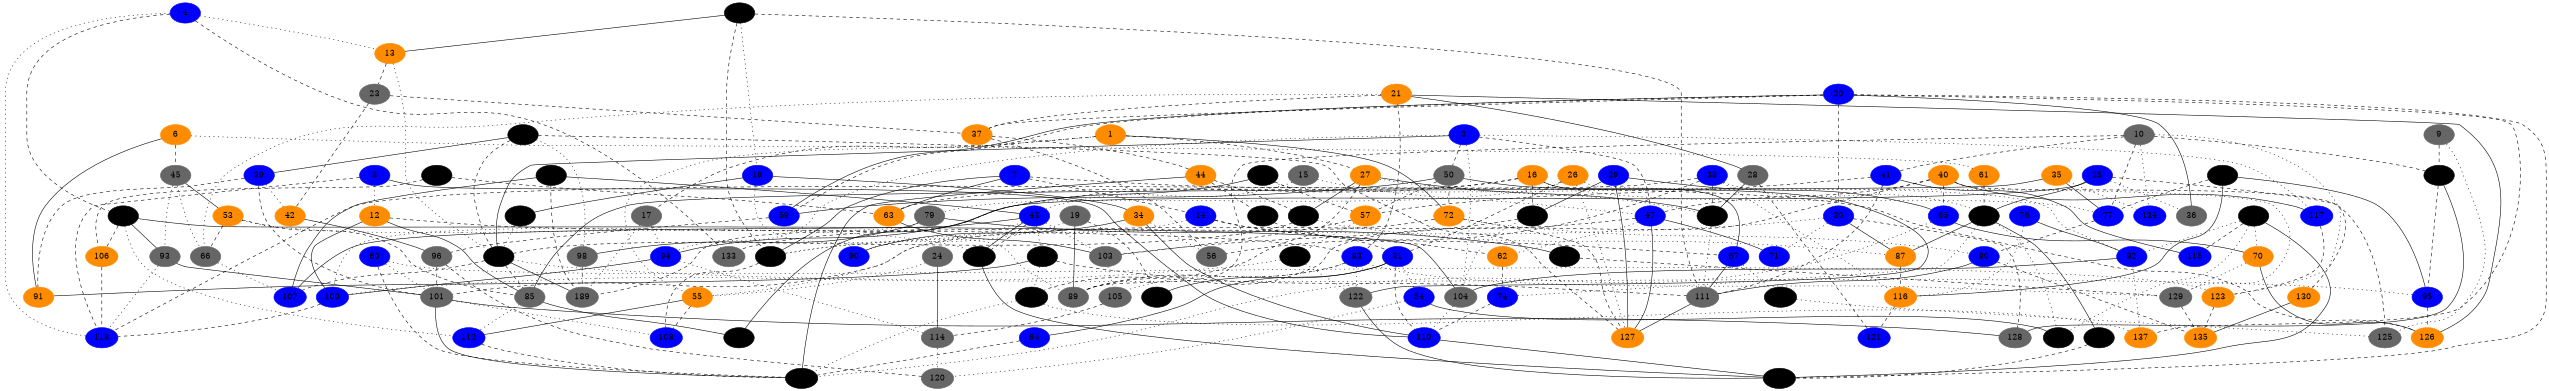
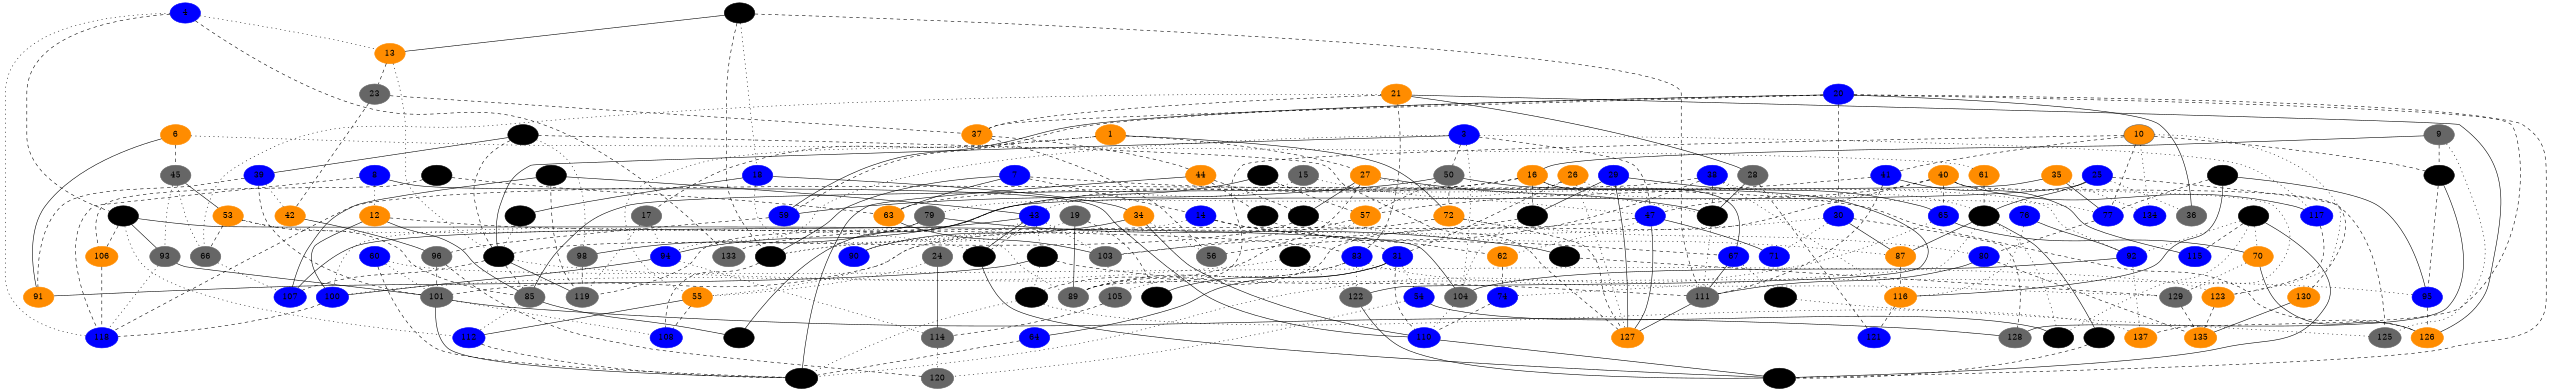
(2139, 135) -> (2139, 135)
none -> (1961, 148)
(582, 297) -> (582, 297)
